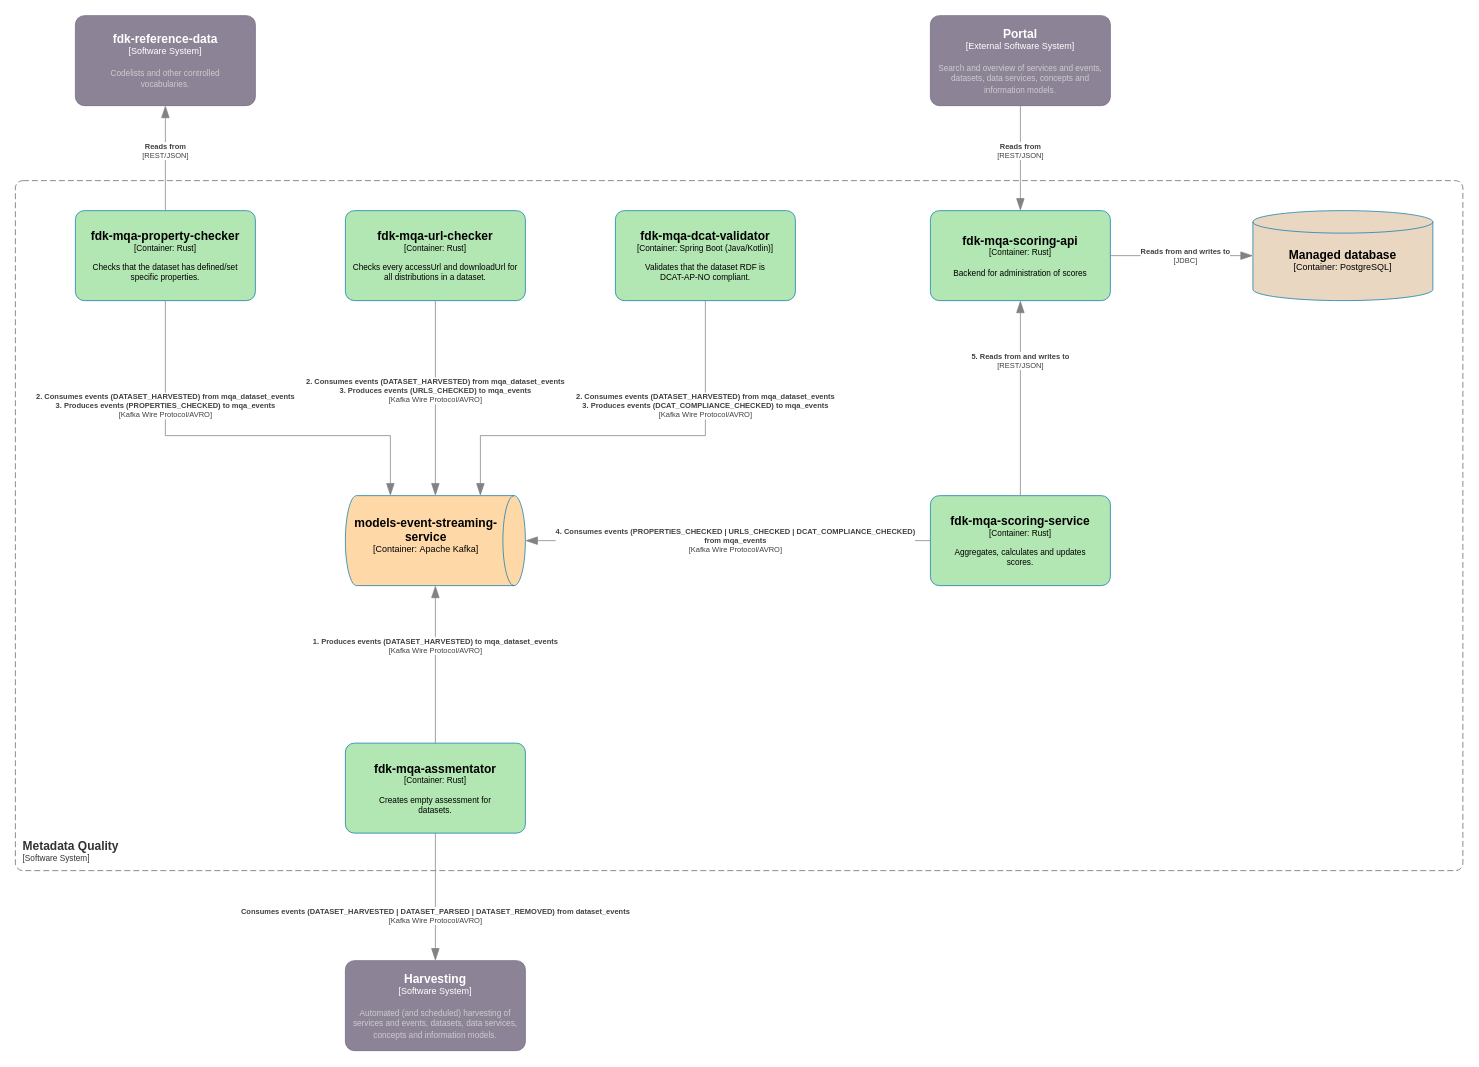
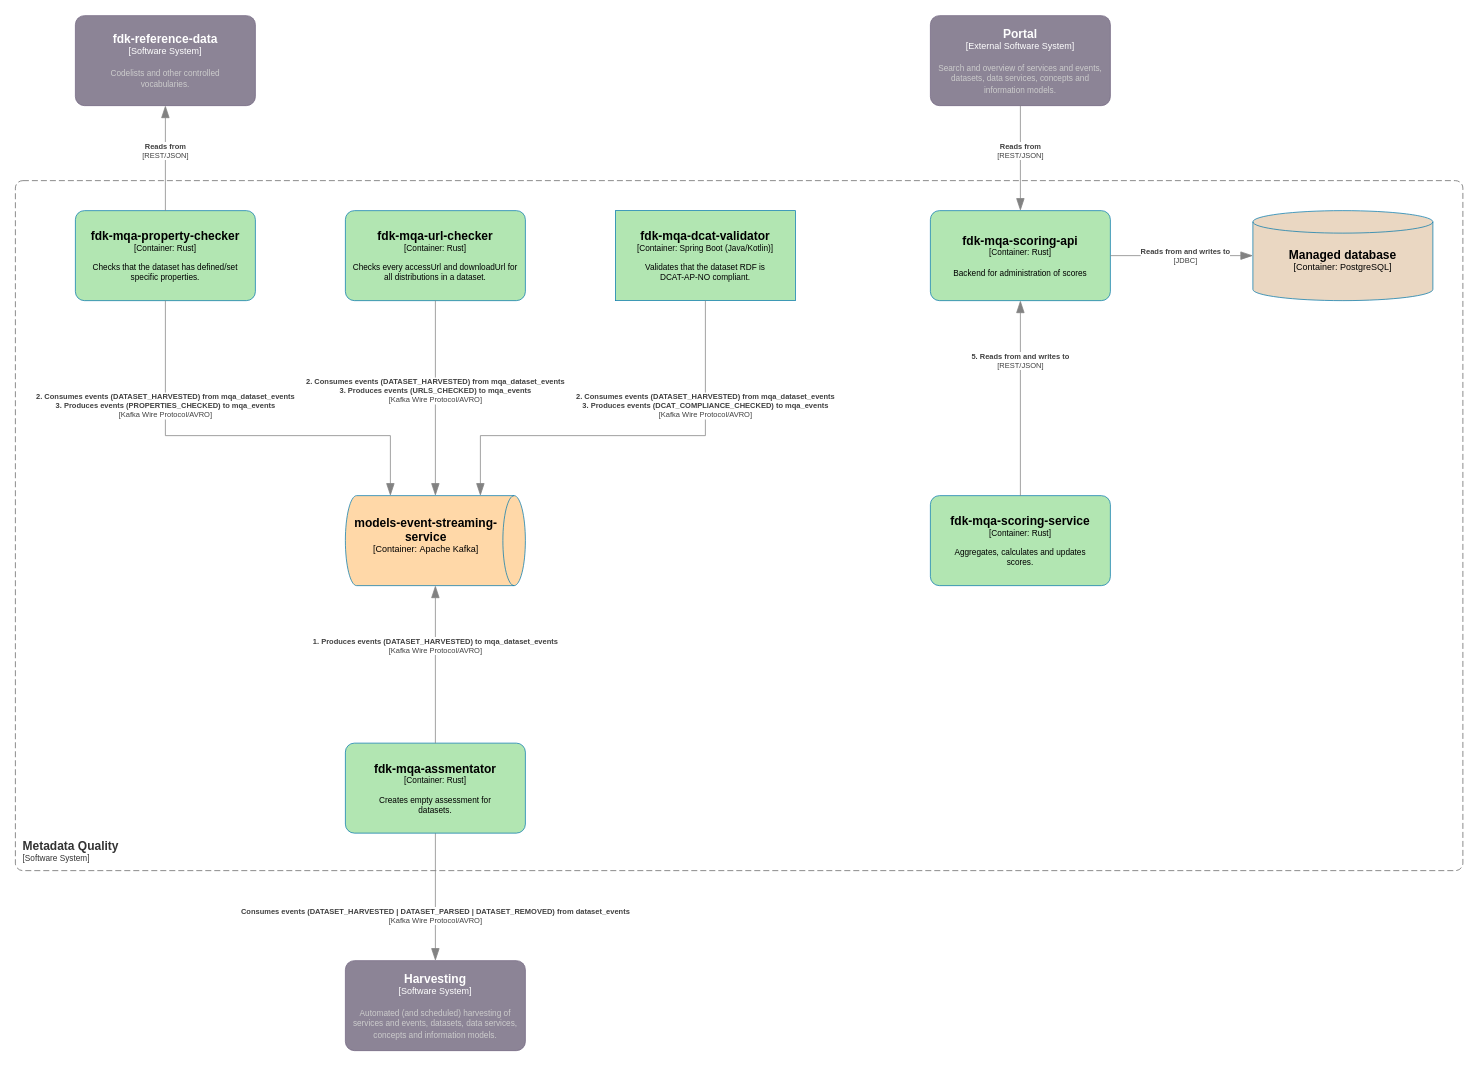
(705, 255) -> (705, 255)
(735, 540) -> none
